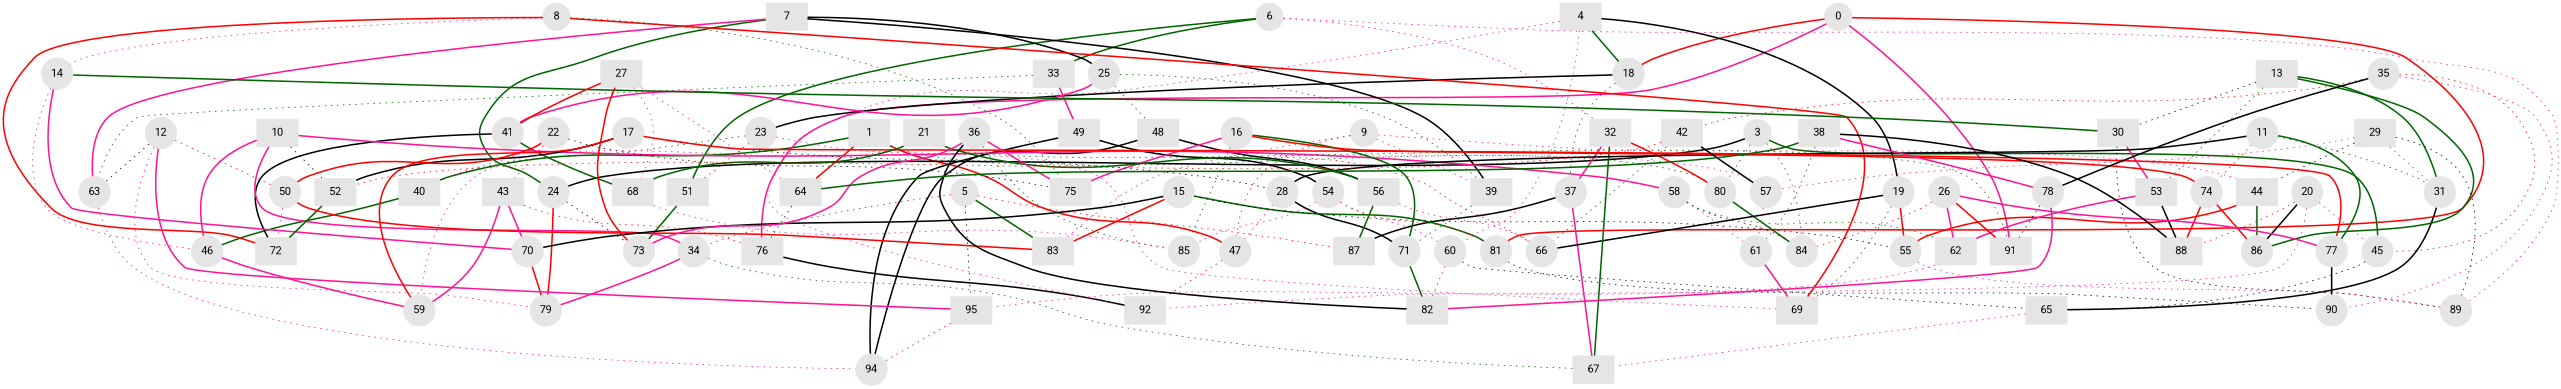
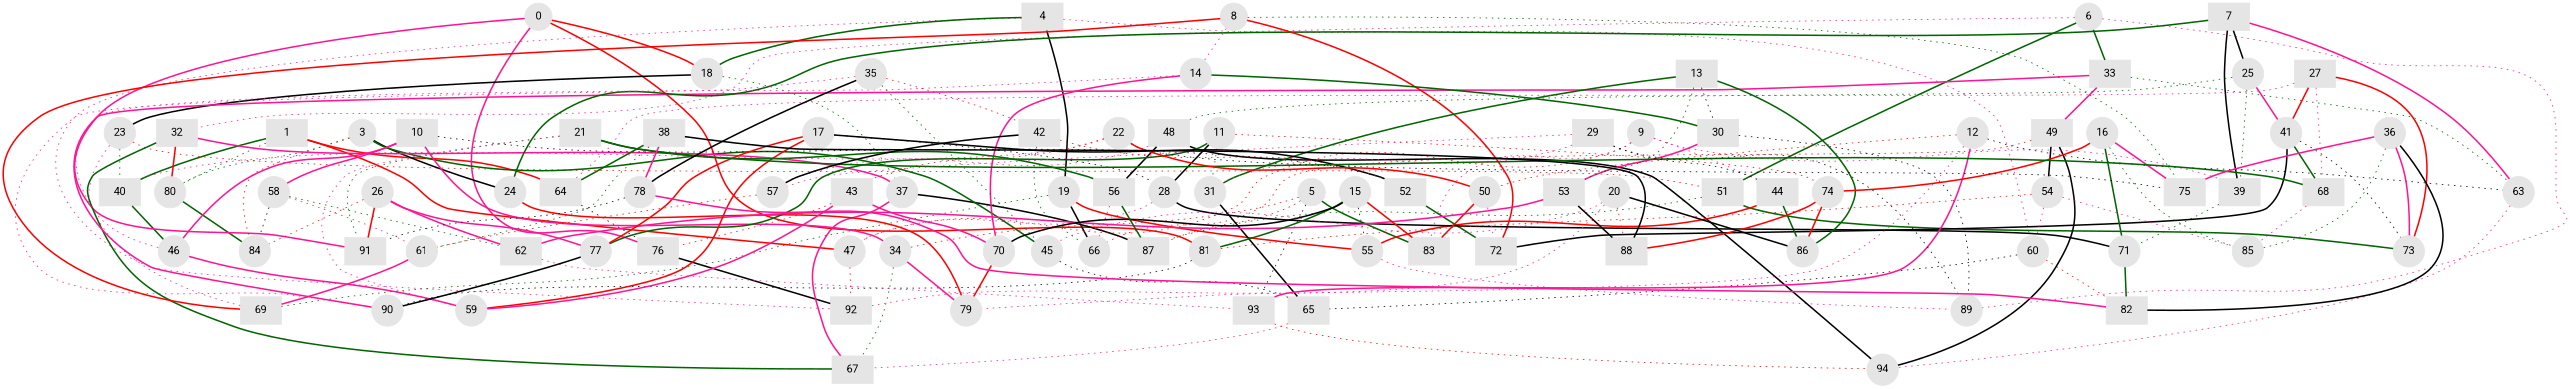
none -> (1007, 92)
(2535, 166) -> (974, 178)
none -> (1421, 213)
(589, 217) -> (2357, 182)
(971, 310) -> (1254, 310)
